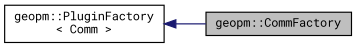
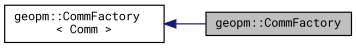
(84, 24) -> (84, 24)
